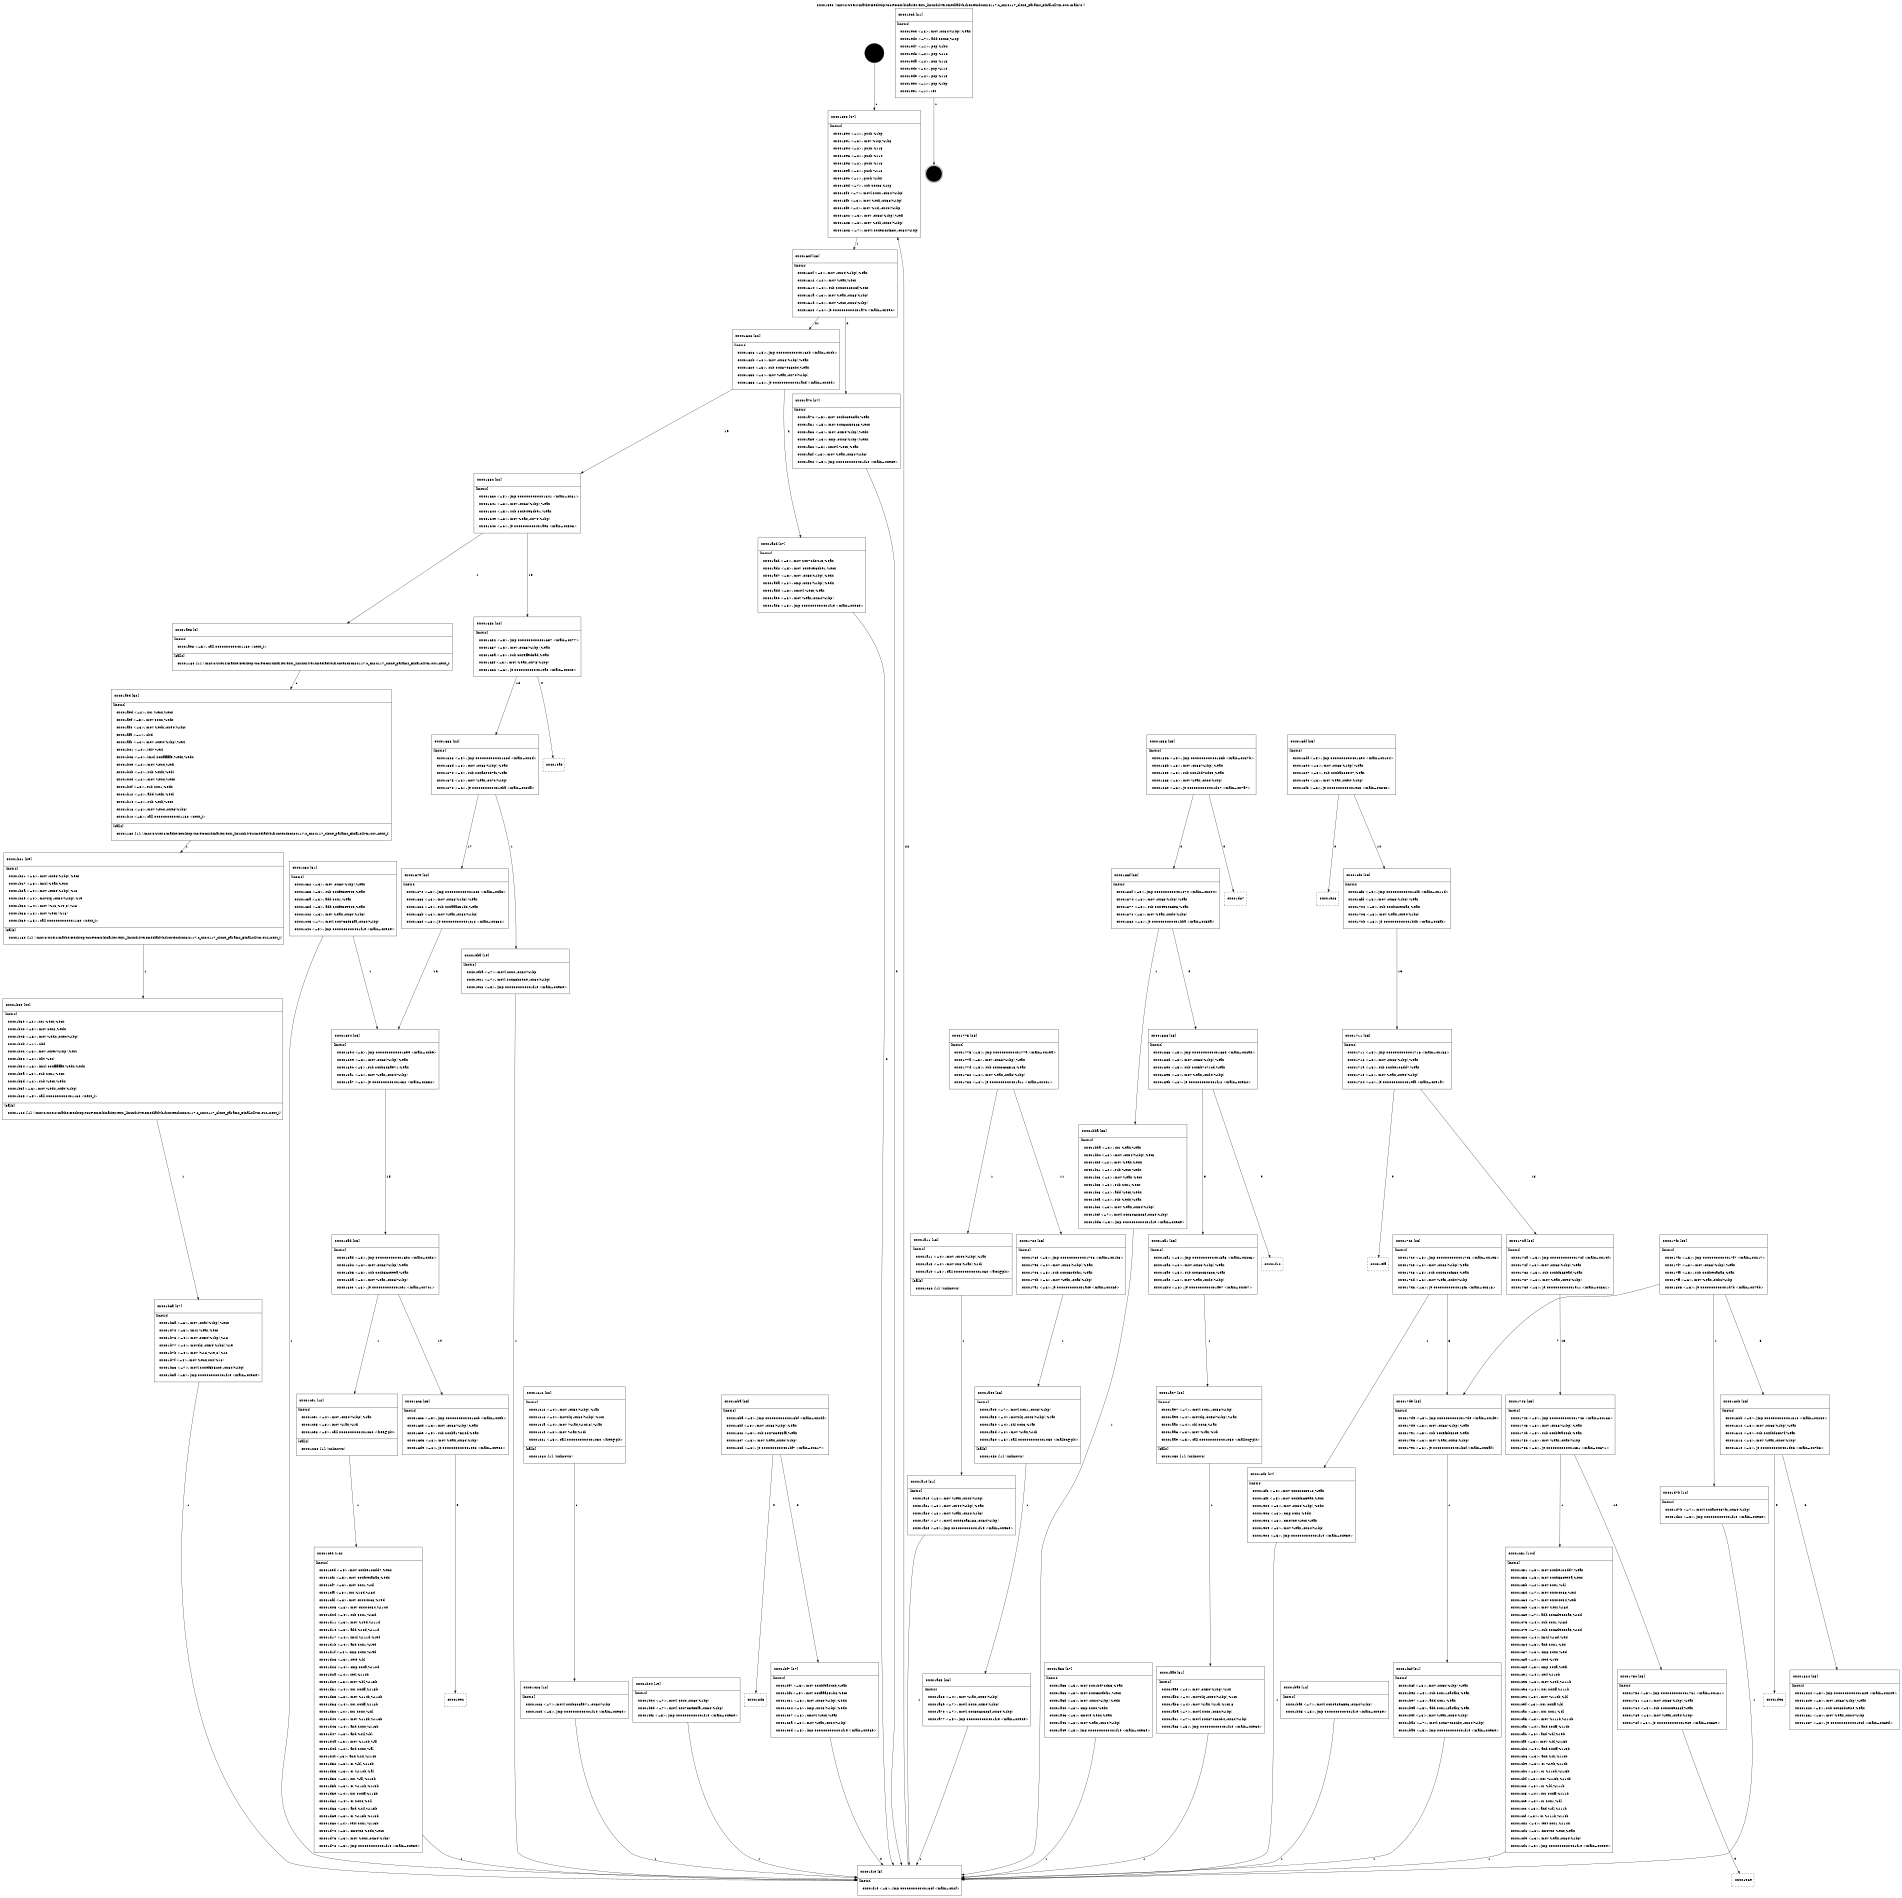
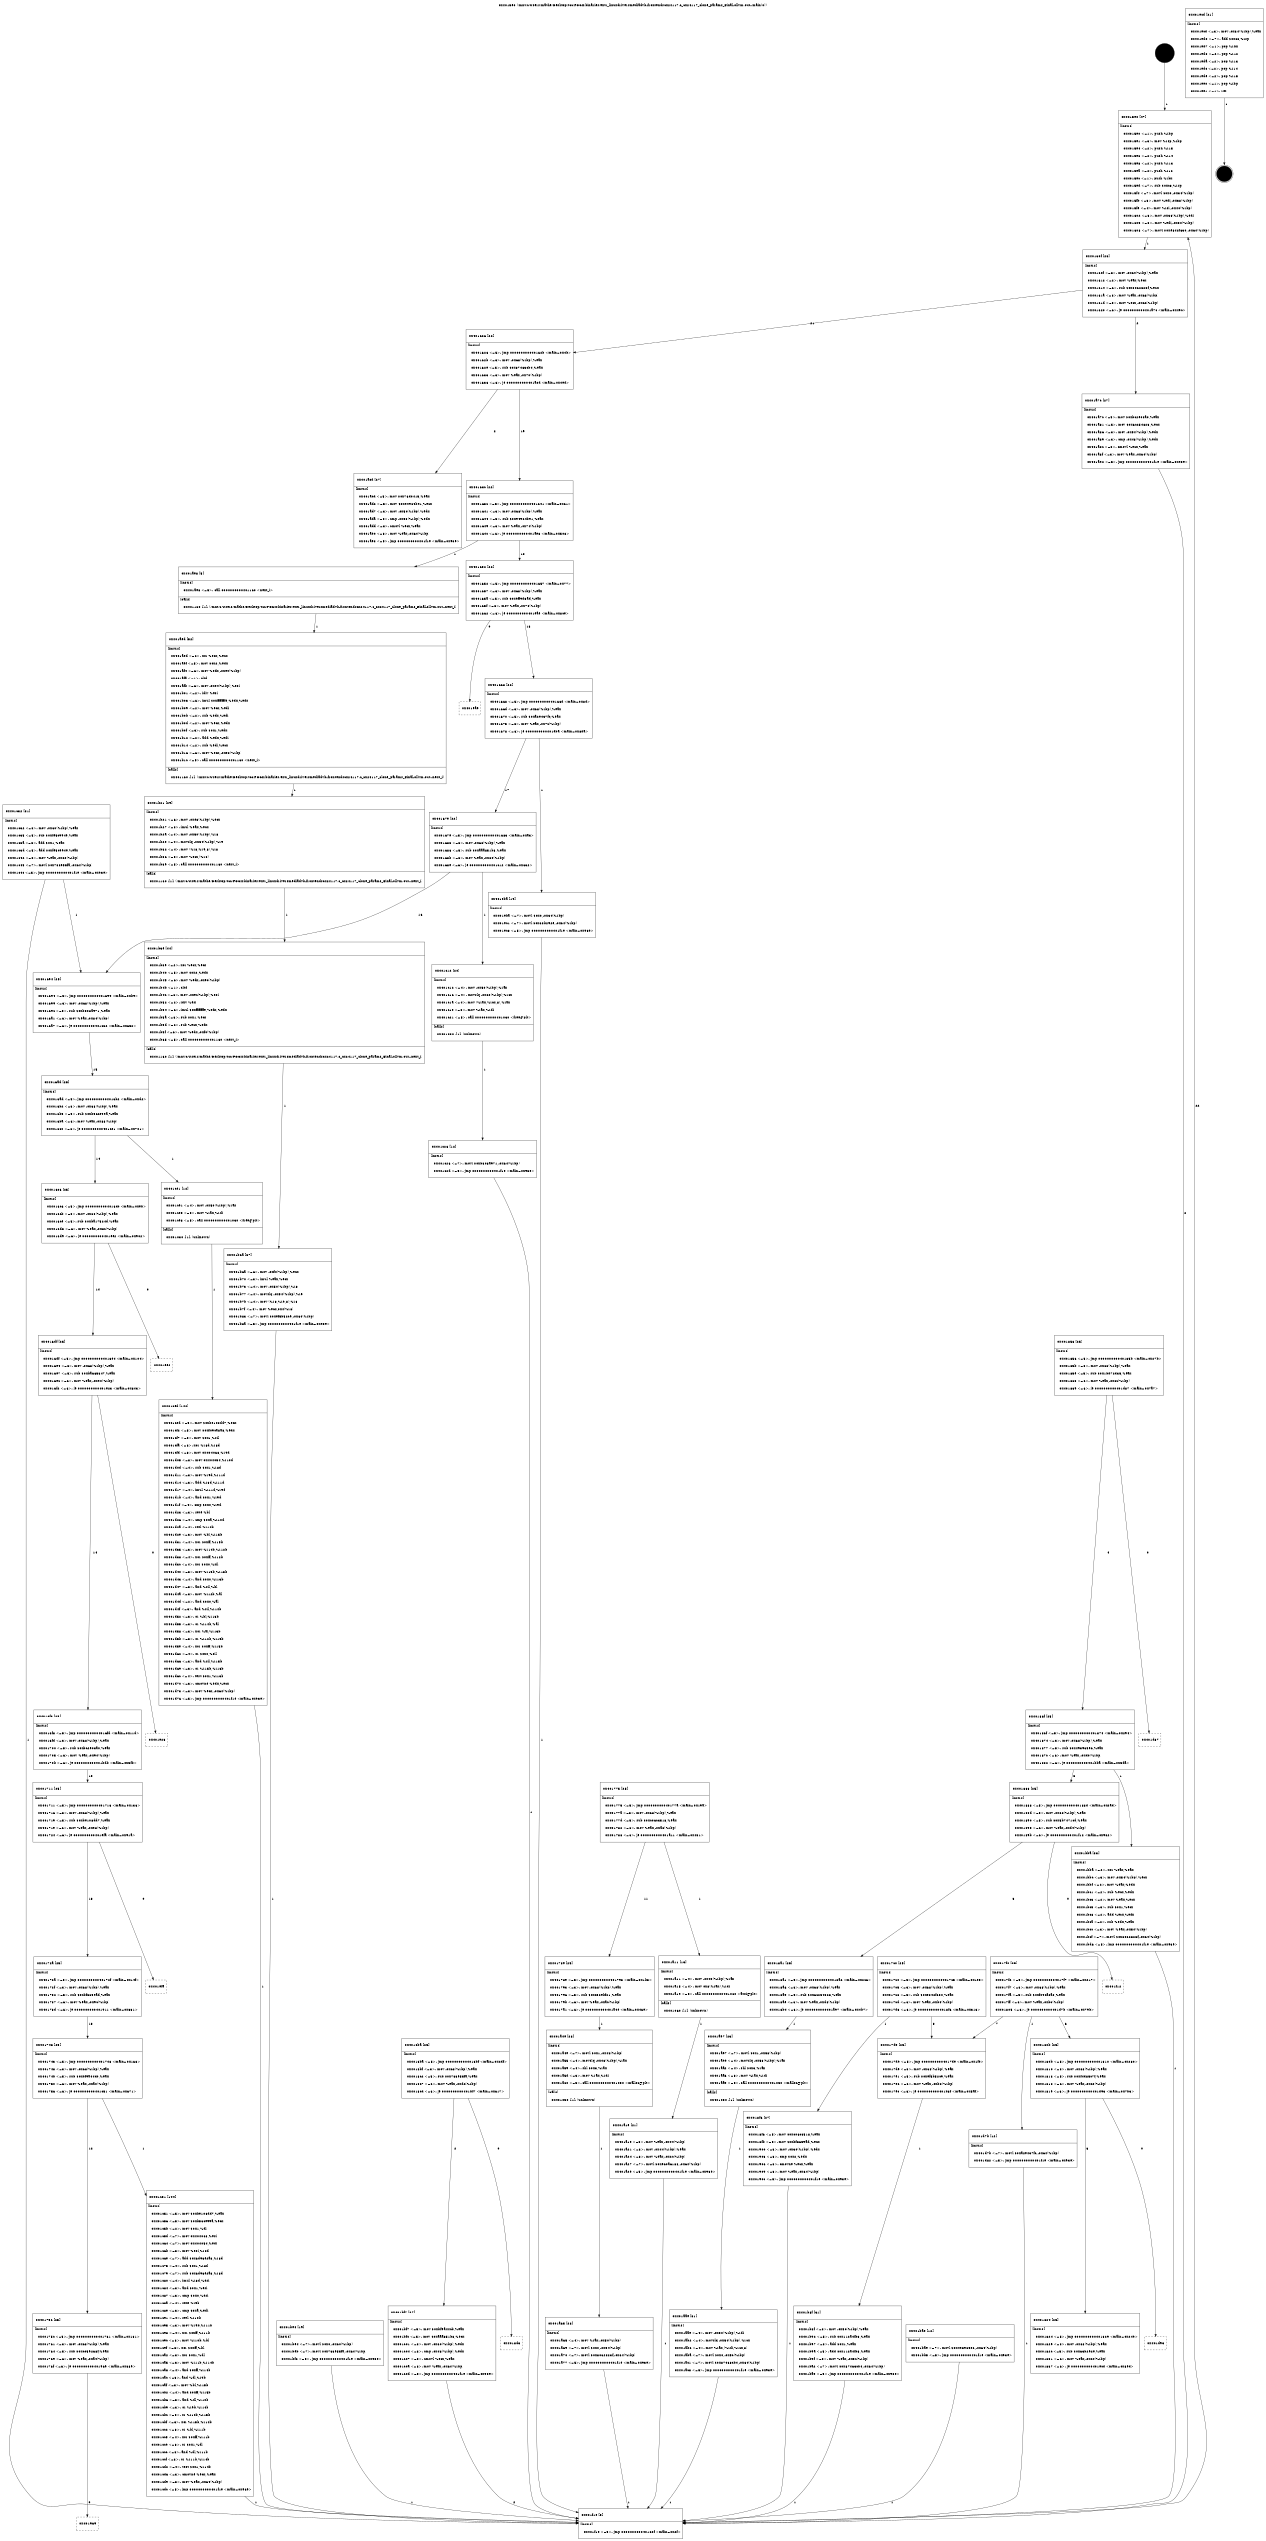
none -> (483, 917)
(882, 1234) -> none
none -> (94, 1288)
(1098, 1700) -> none
